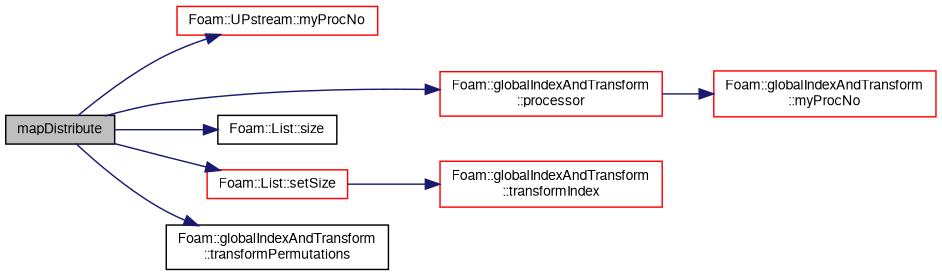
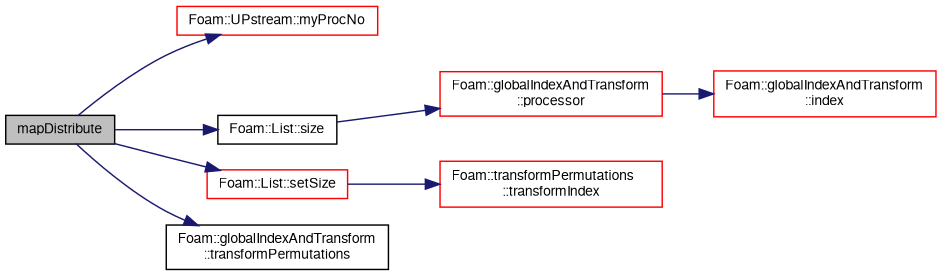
(264, 93) -> (381, 116)
(825, 94) -> (825, 94)
(551, 184) -> (551, 184)
